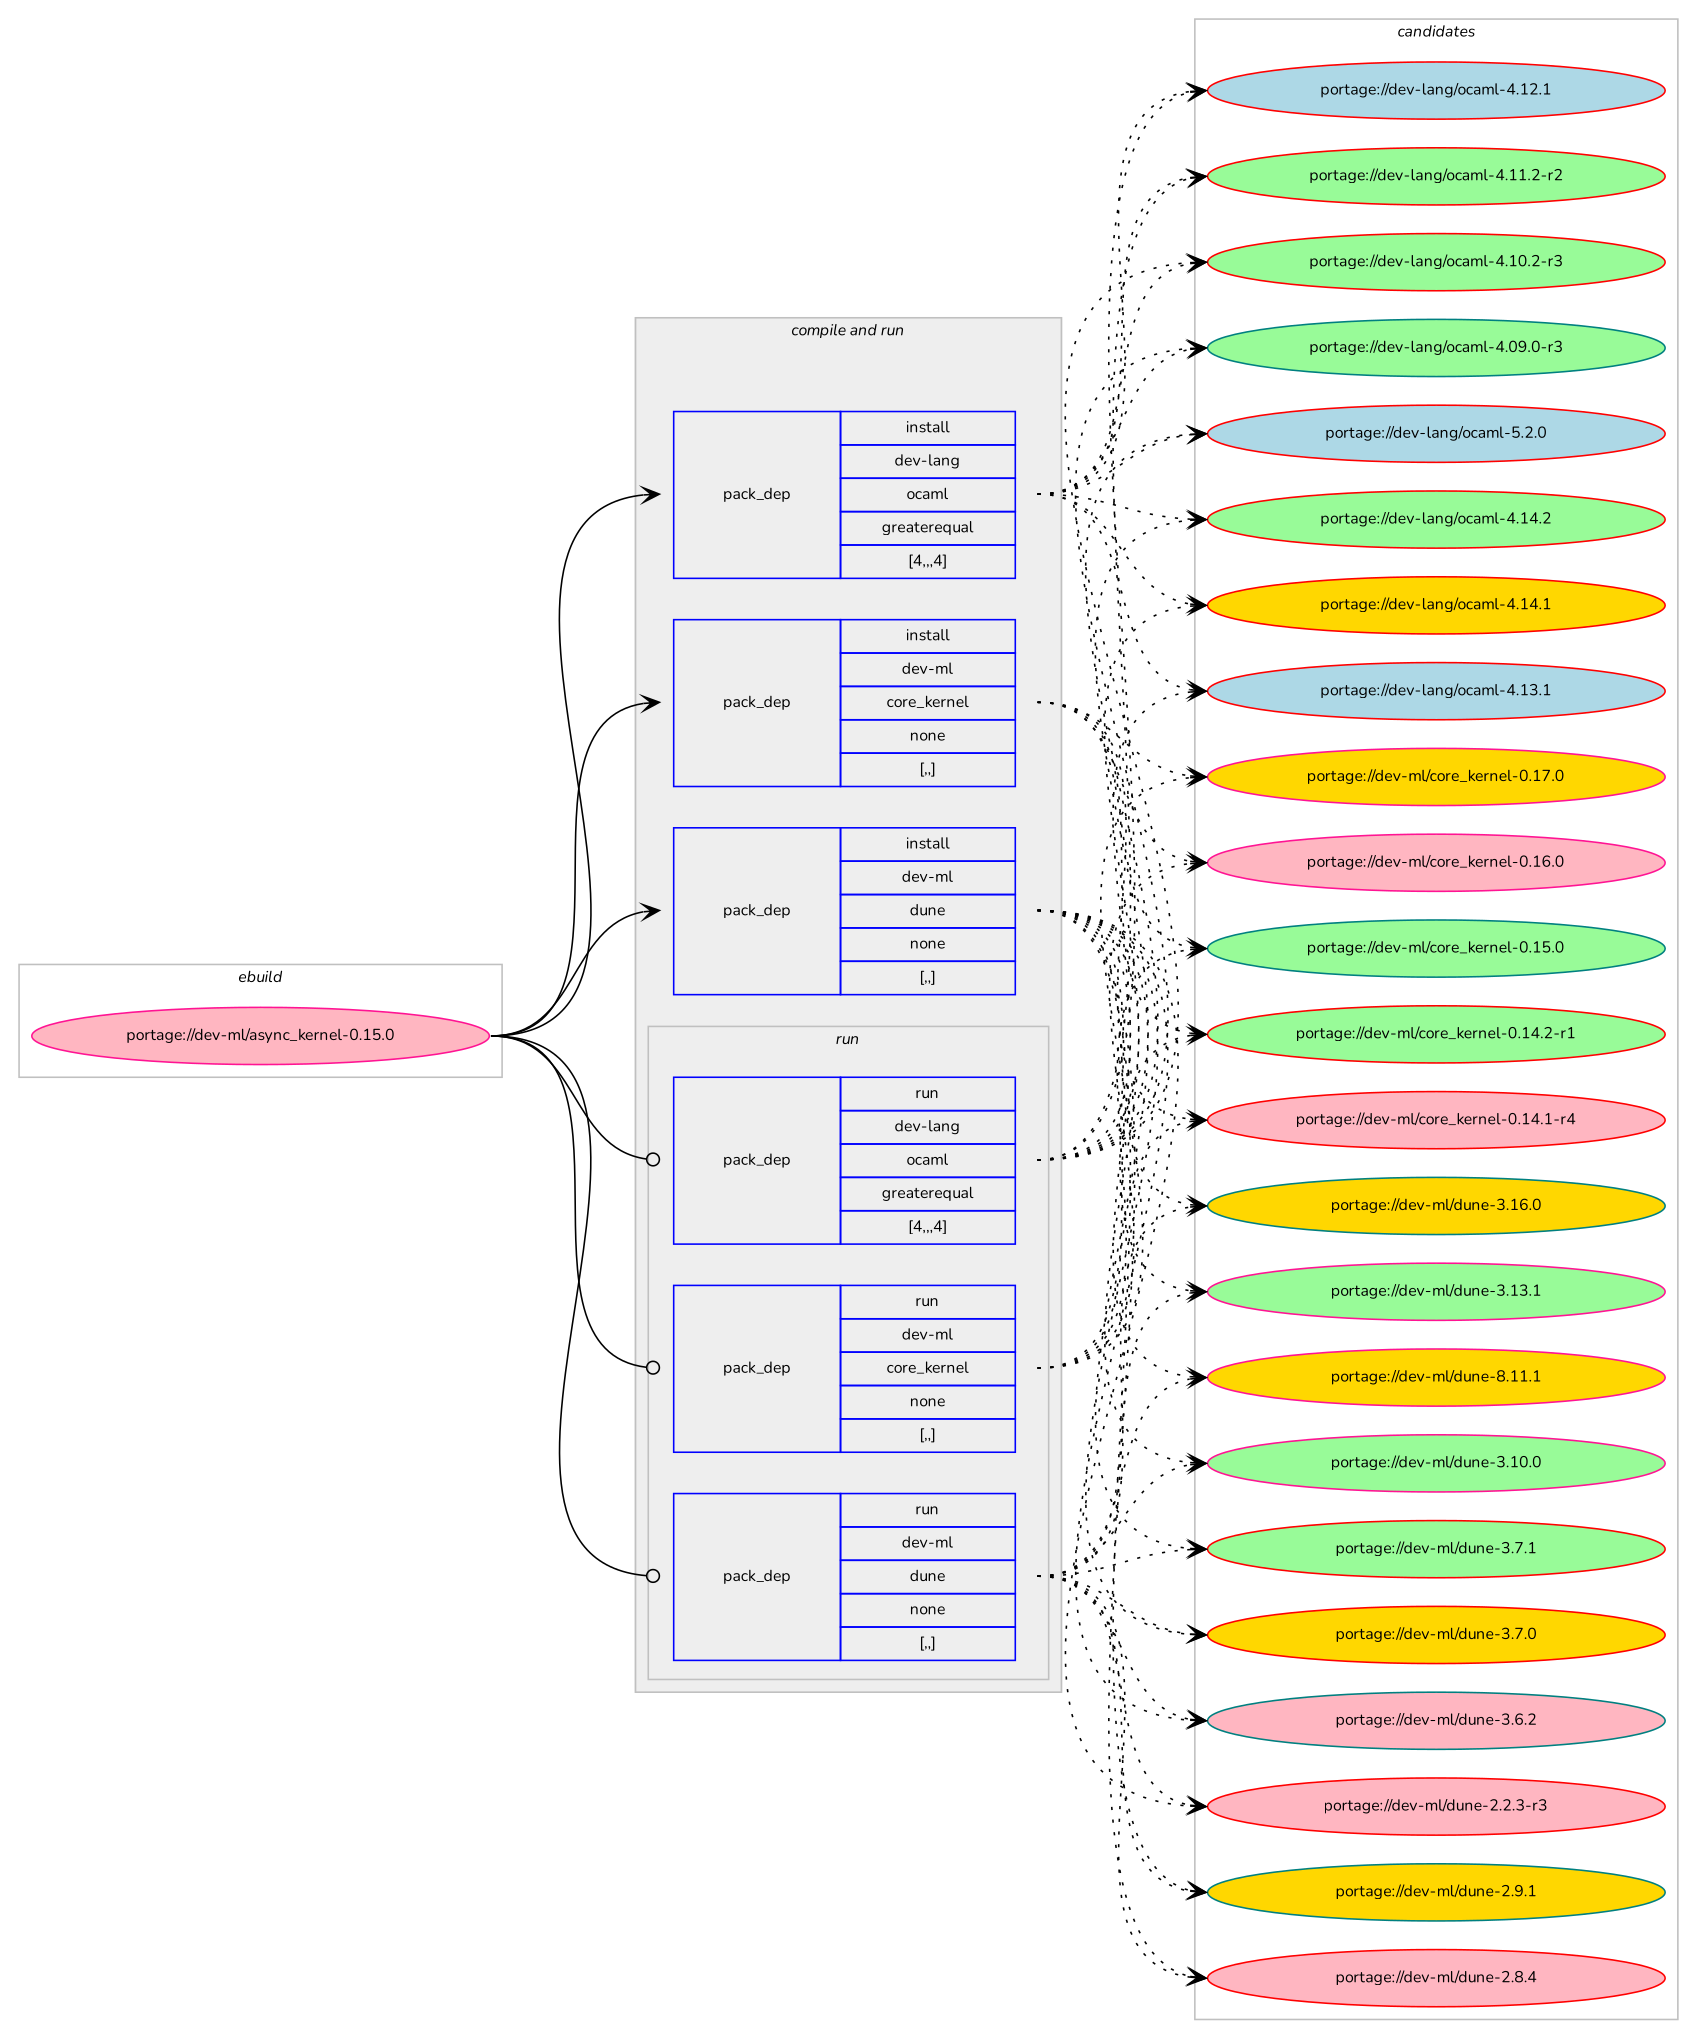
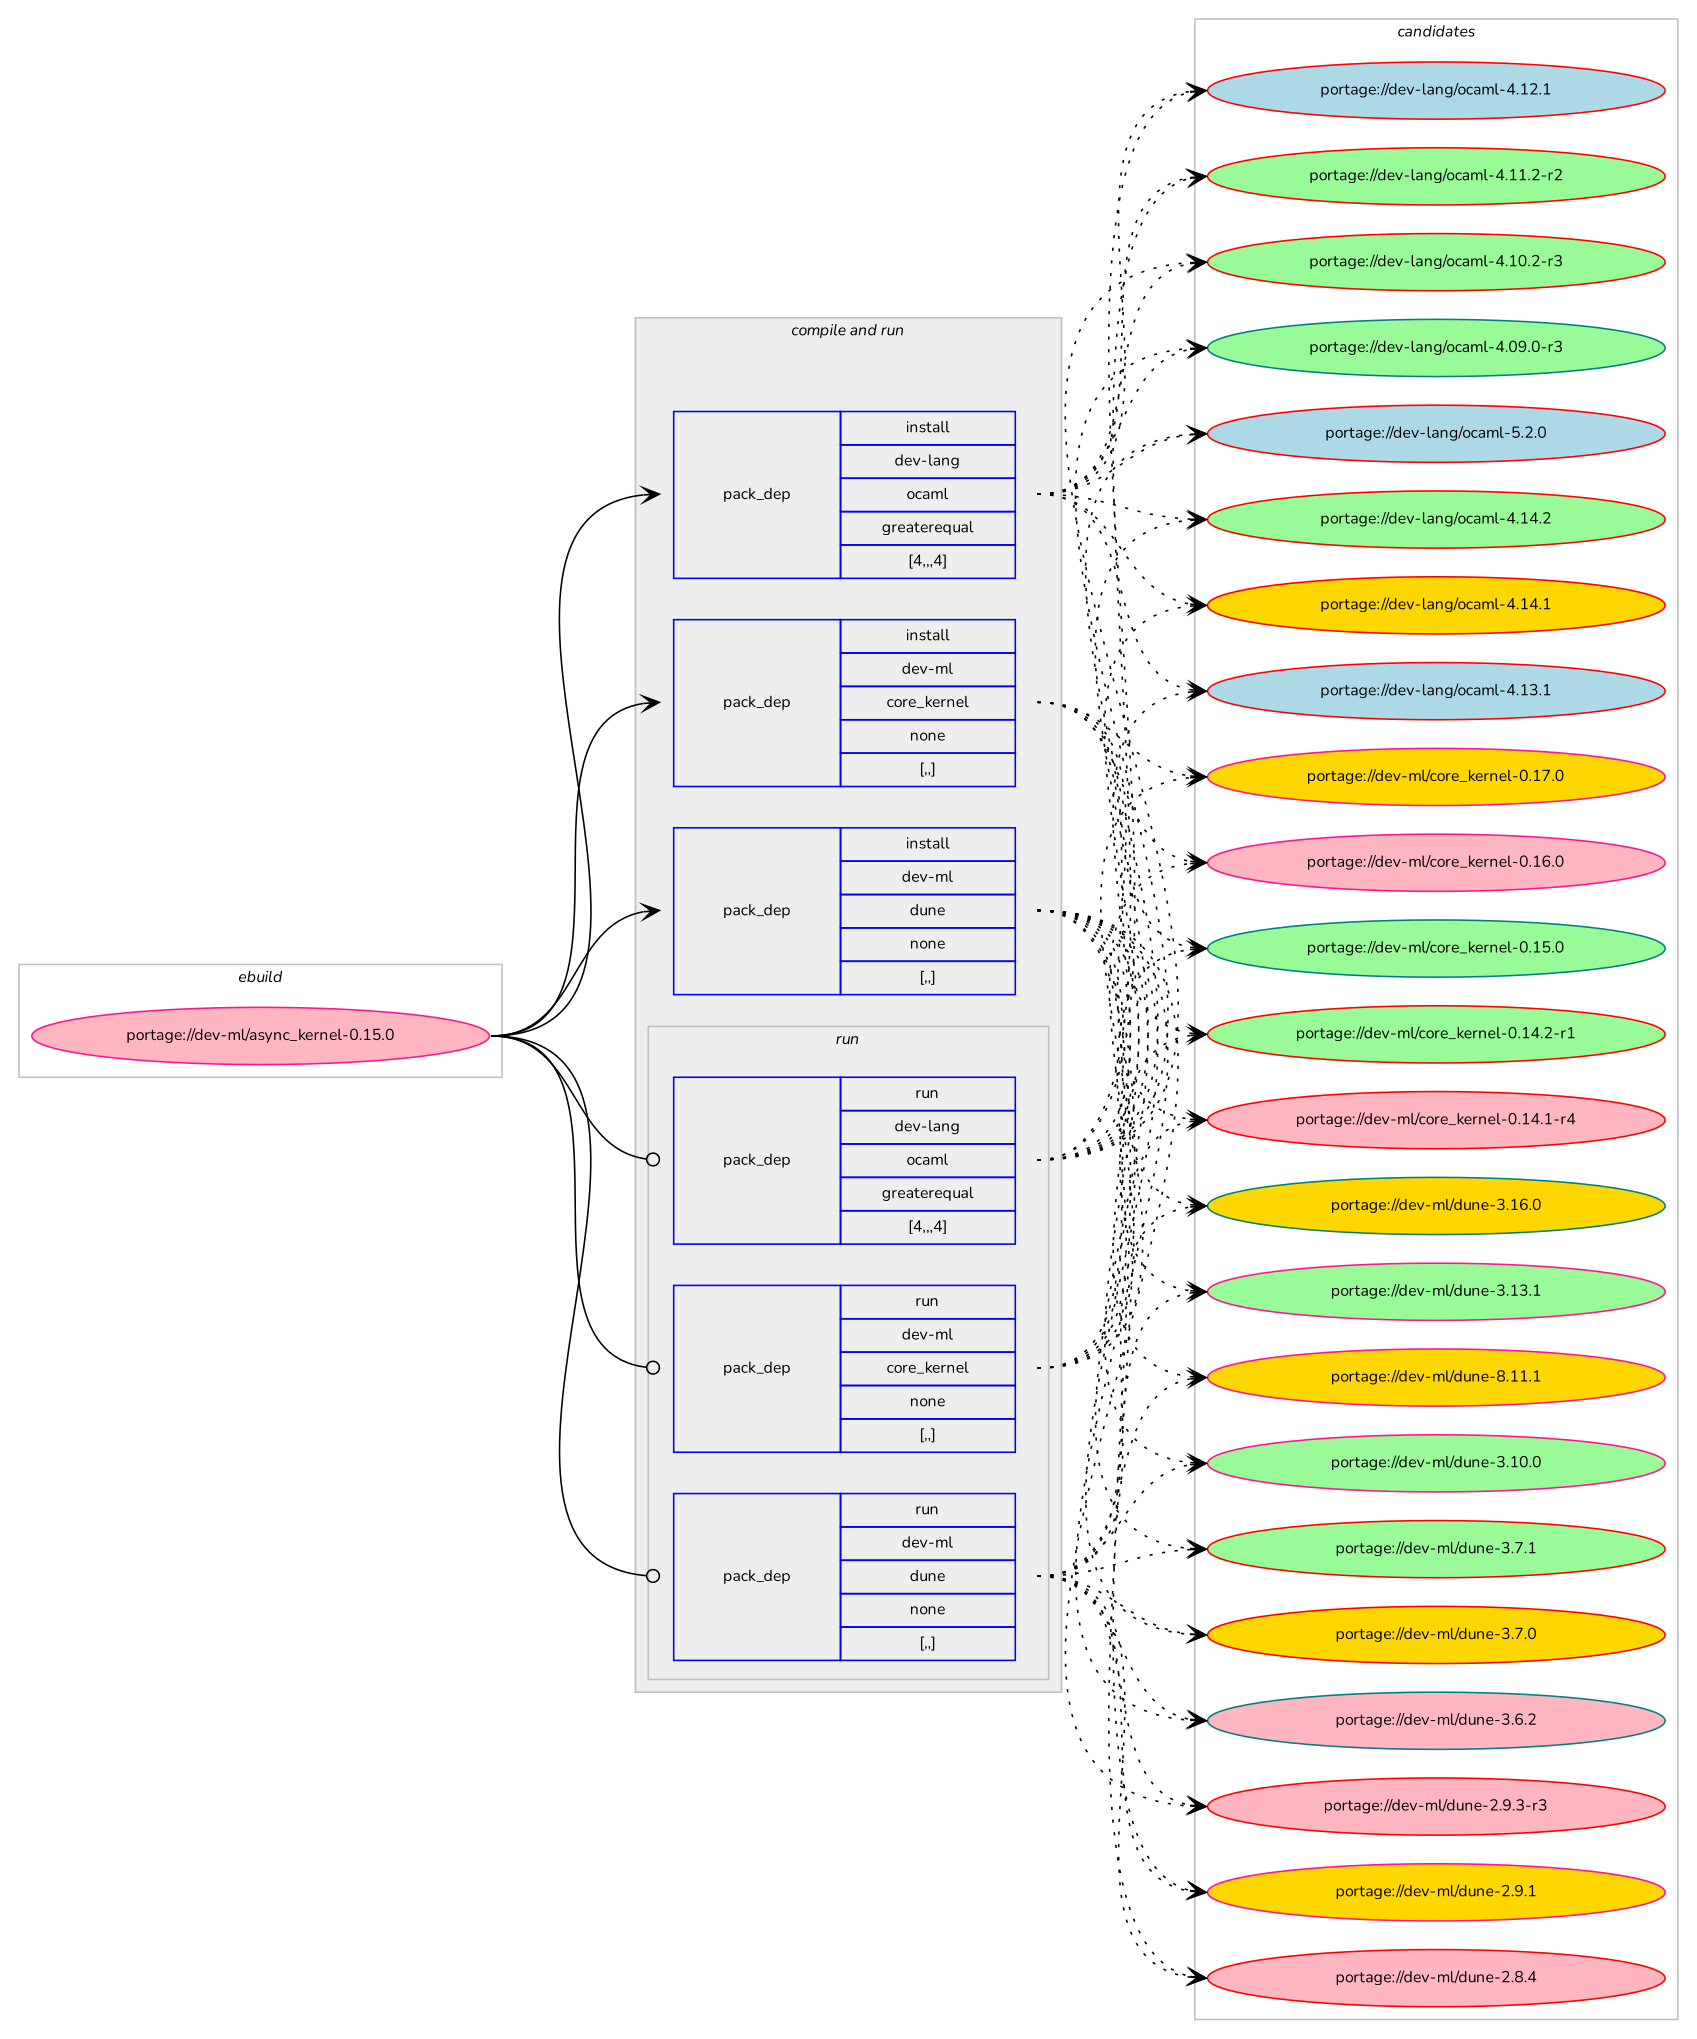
(1436, 1807) -> (1436, 1807)
(1436, 1892) -> (1436, 1892)
